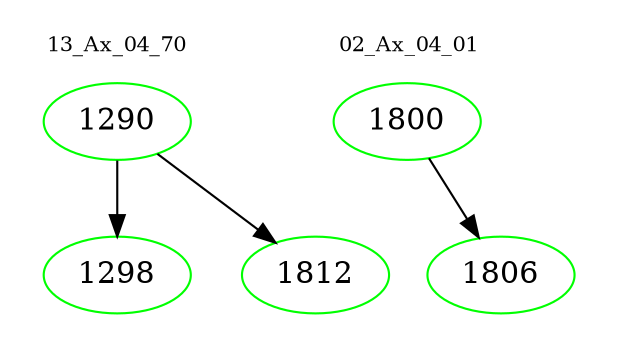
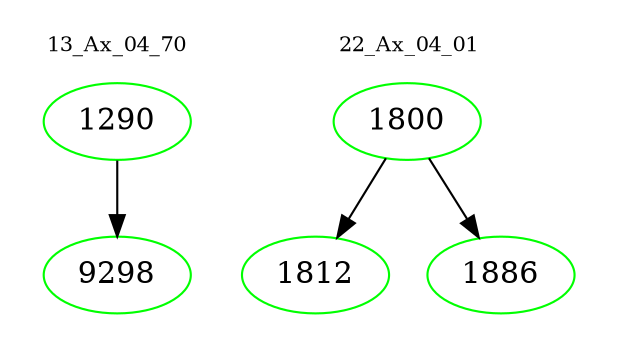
(409, 46) -> (409, 46)
(195, 182) -> (367, 189)
(117, 275) -> (117, 275)
(501, 275) -> (501, 275)
